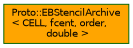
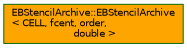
(66, 24) -> (94, 24)
